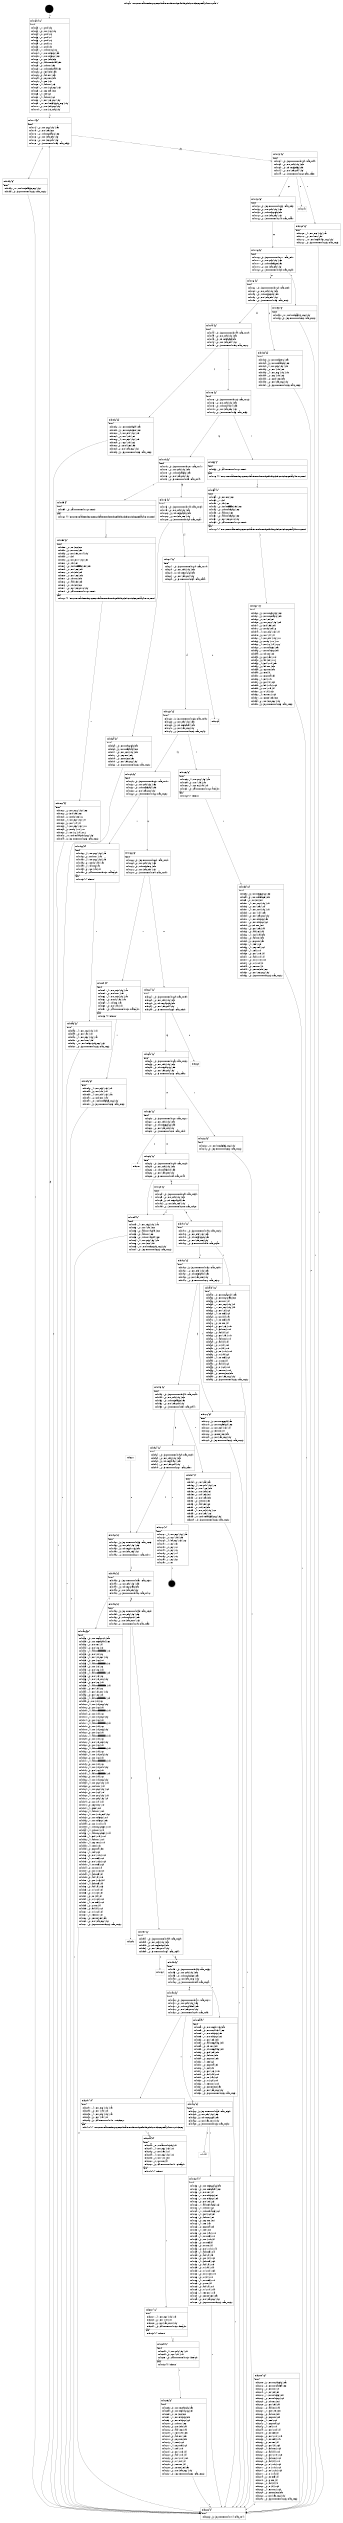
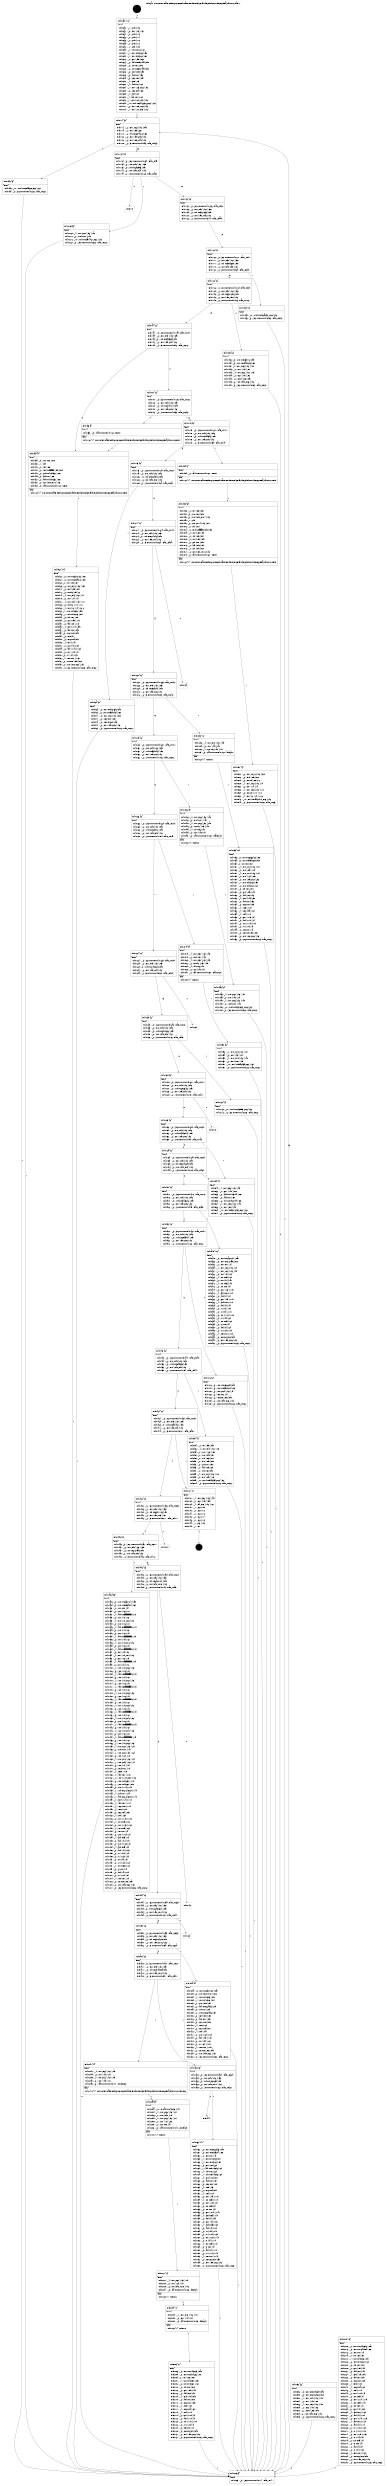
(183, 382) -> (100, 391)
(130, 1496) -> (162, 1533)
